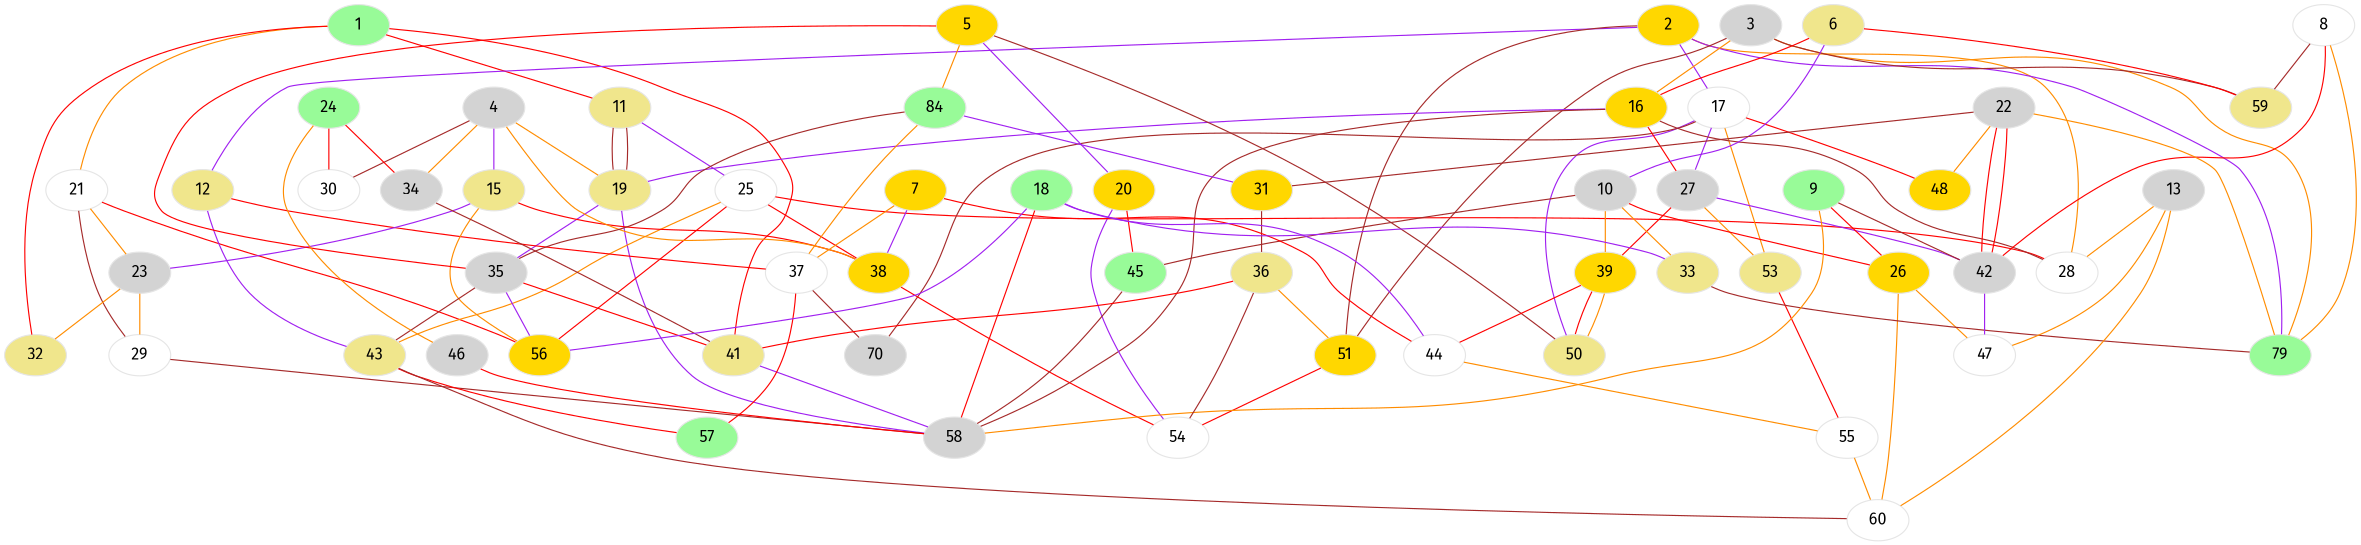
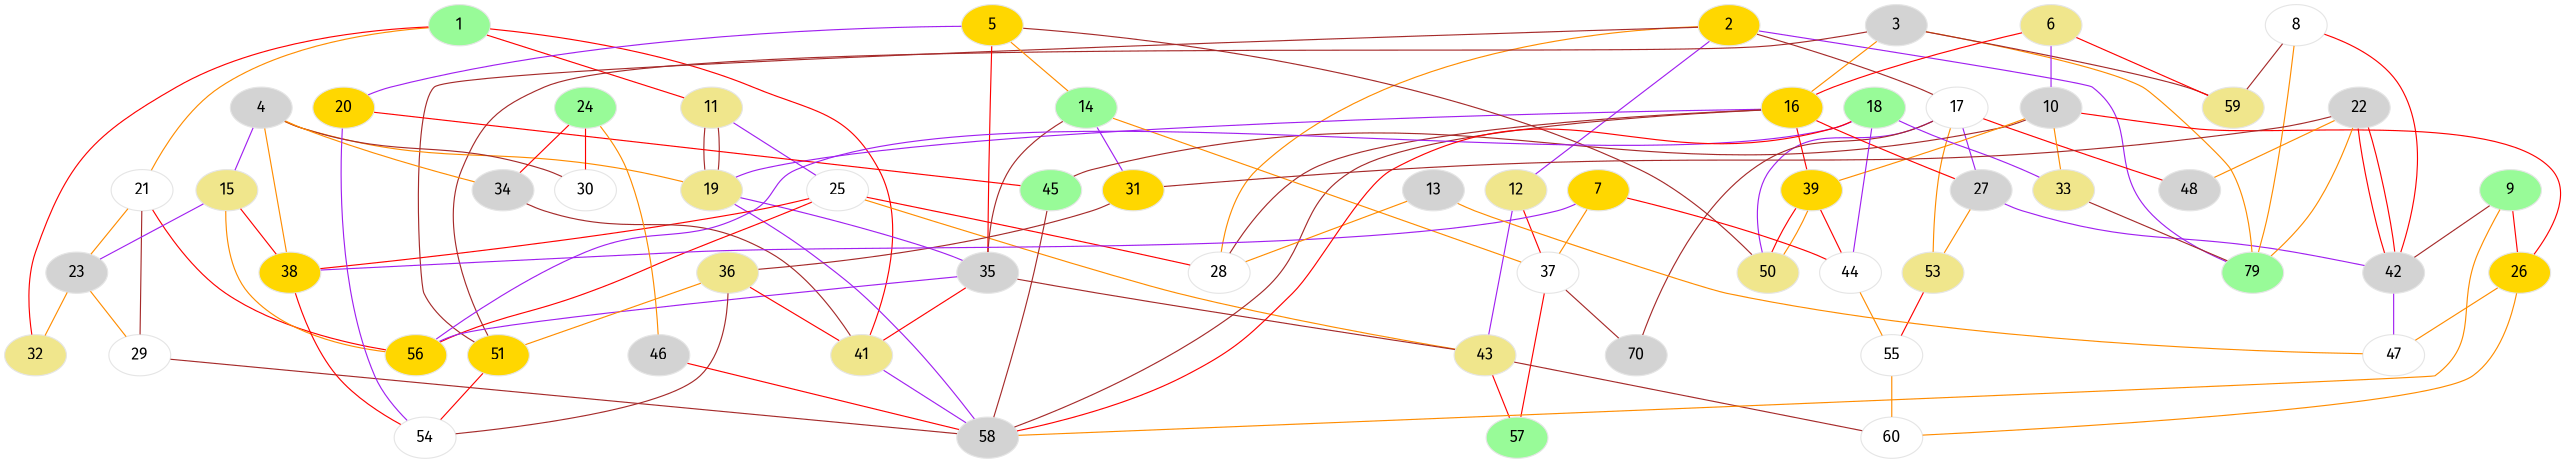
(1694, 66) -> (1837, 59)
(935, 108) -> (1086, 108)
(1940, 190) -> (2190, 190)
(1652, 227) -> (1802, 149)
(2064, 382) -> none
